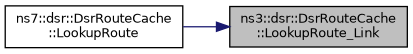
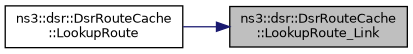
(94, 27) -> (94, 27)
